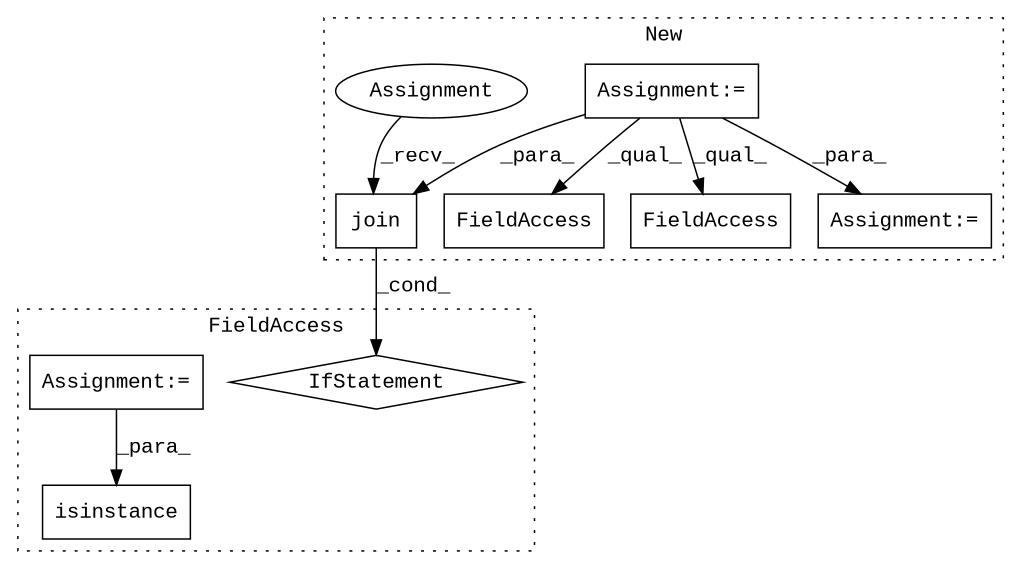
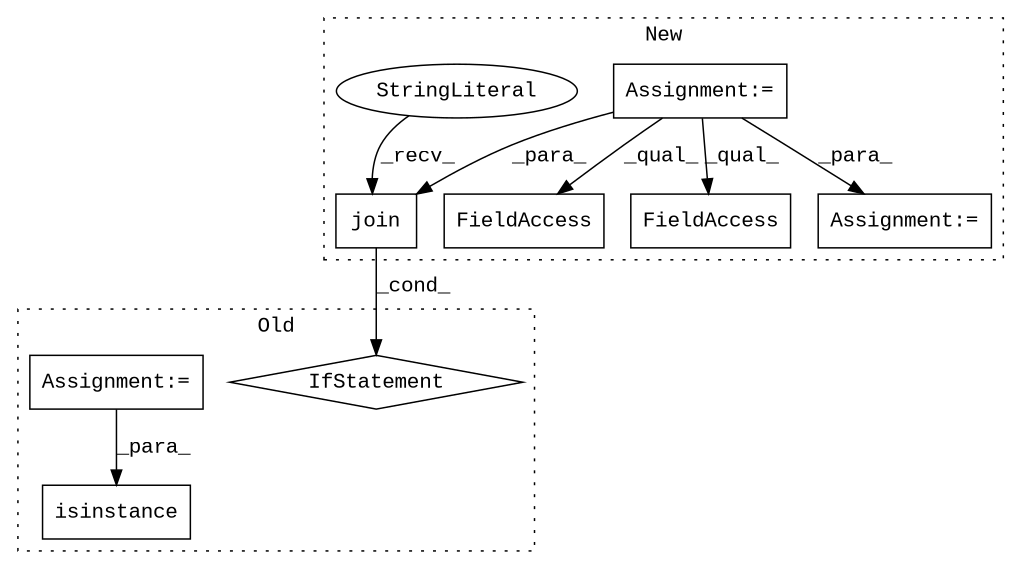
(431, 91) -> (457, 91)
(276, 326) -> (276, 326)
